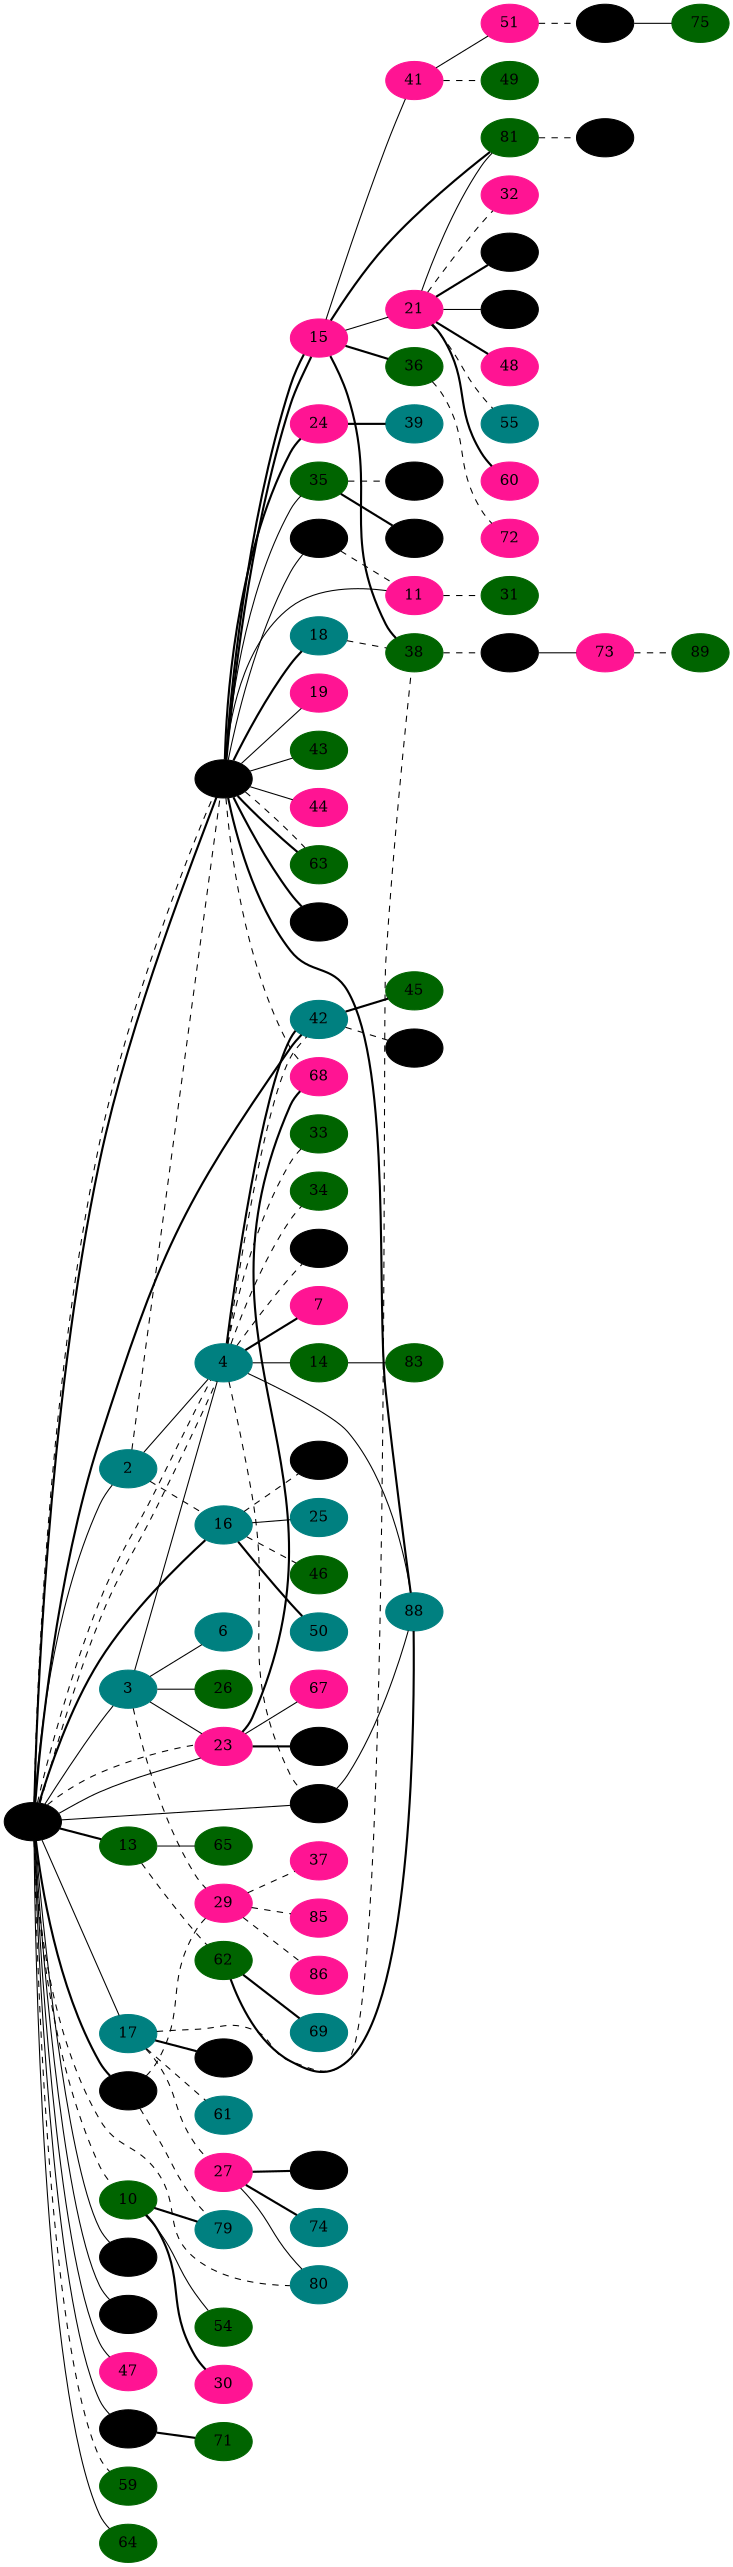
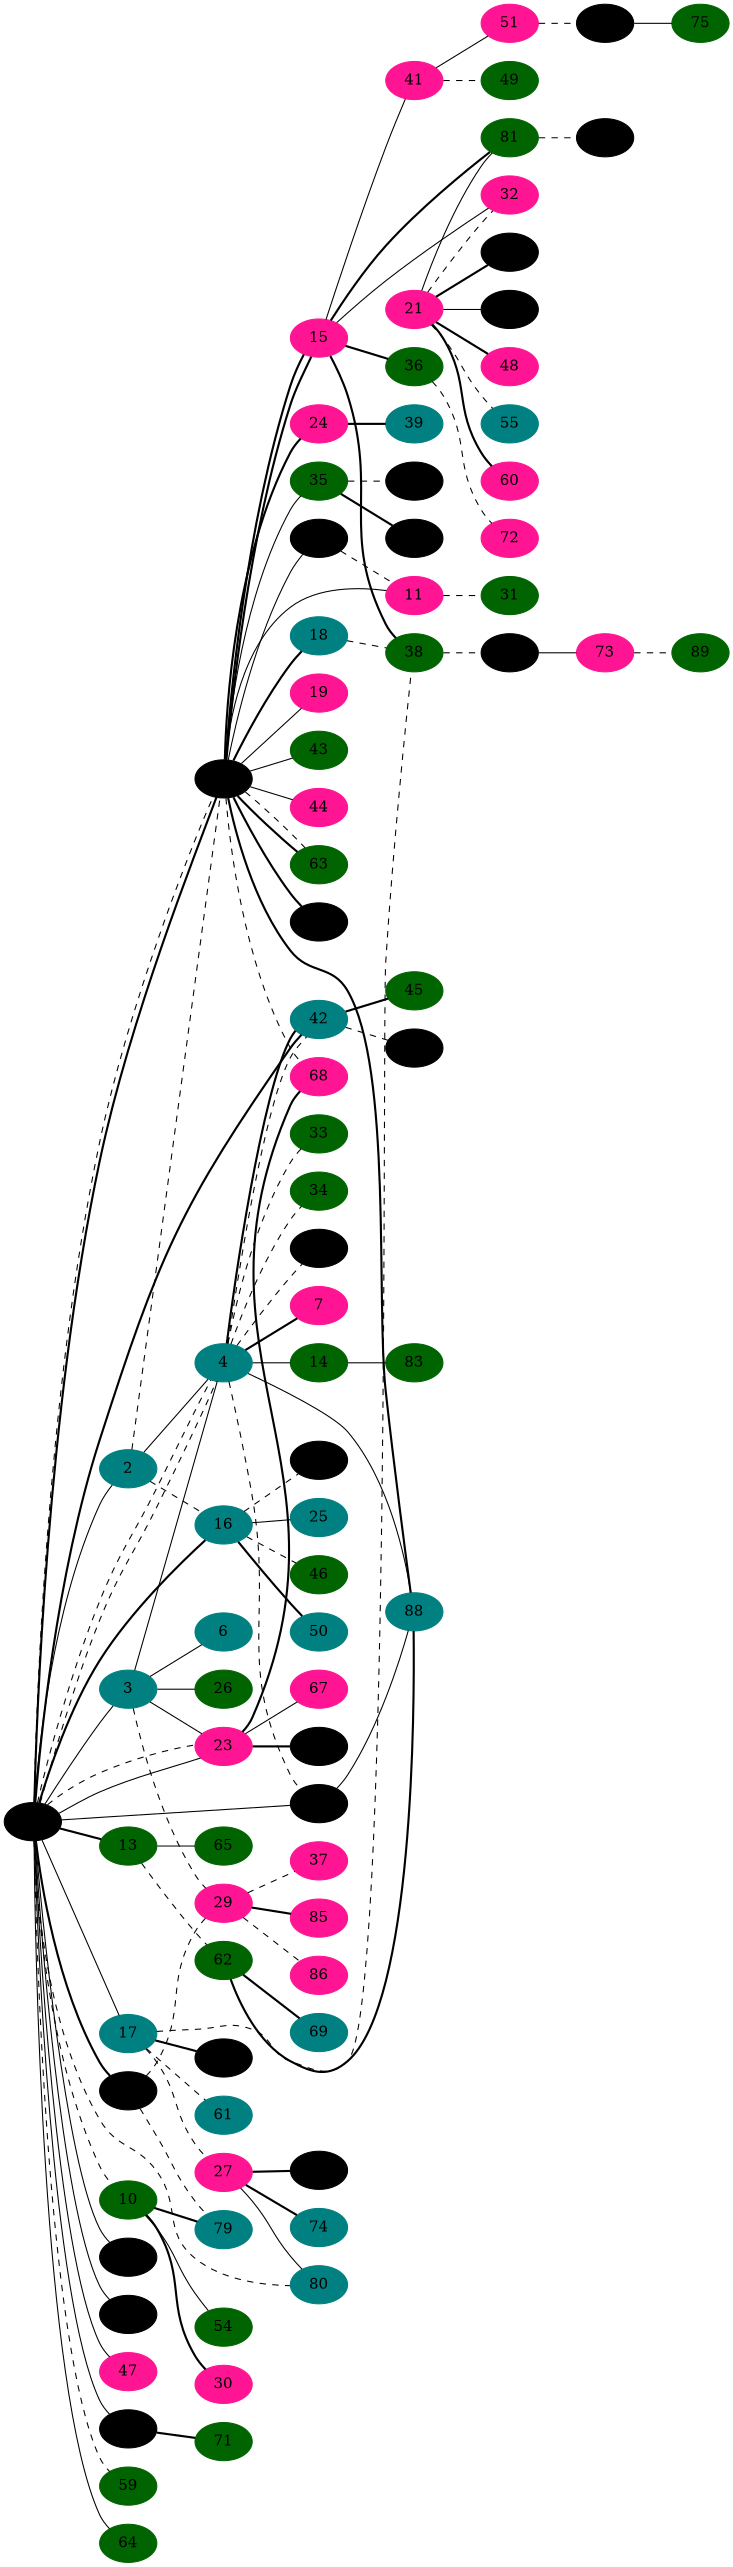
(367, 324) -> (410, 262)
(271, 1911) -> (271, 1911)
